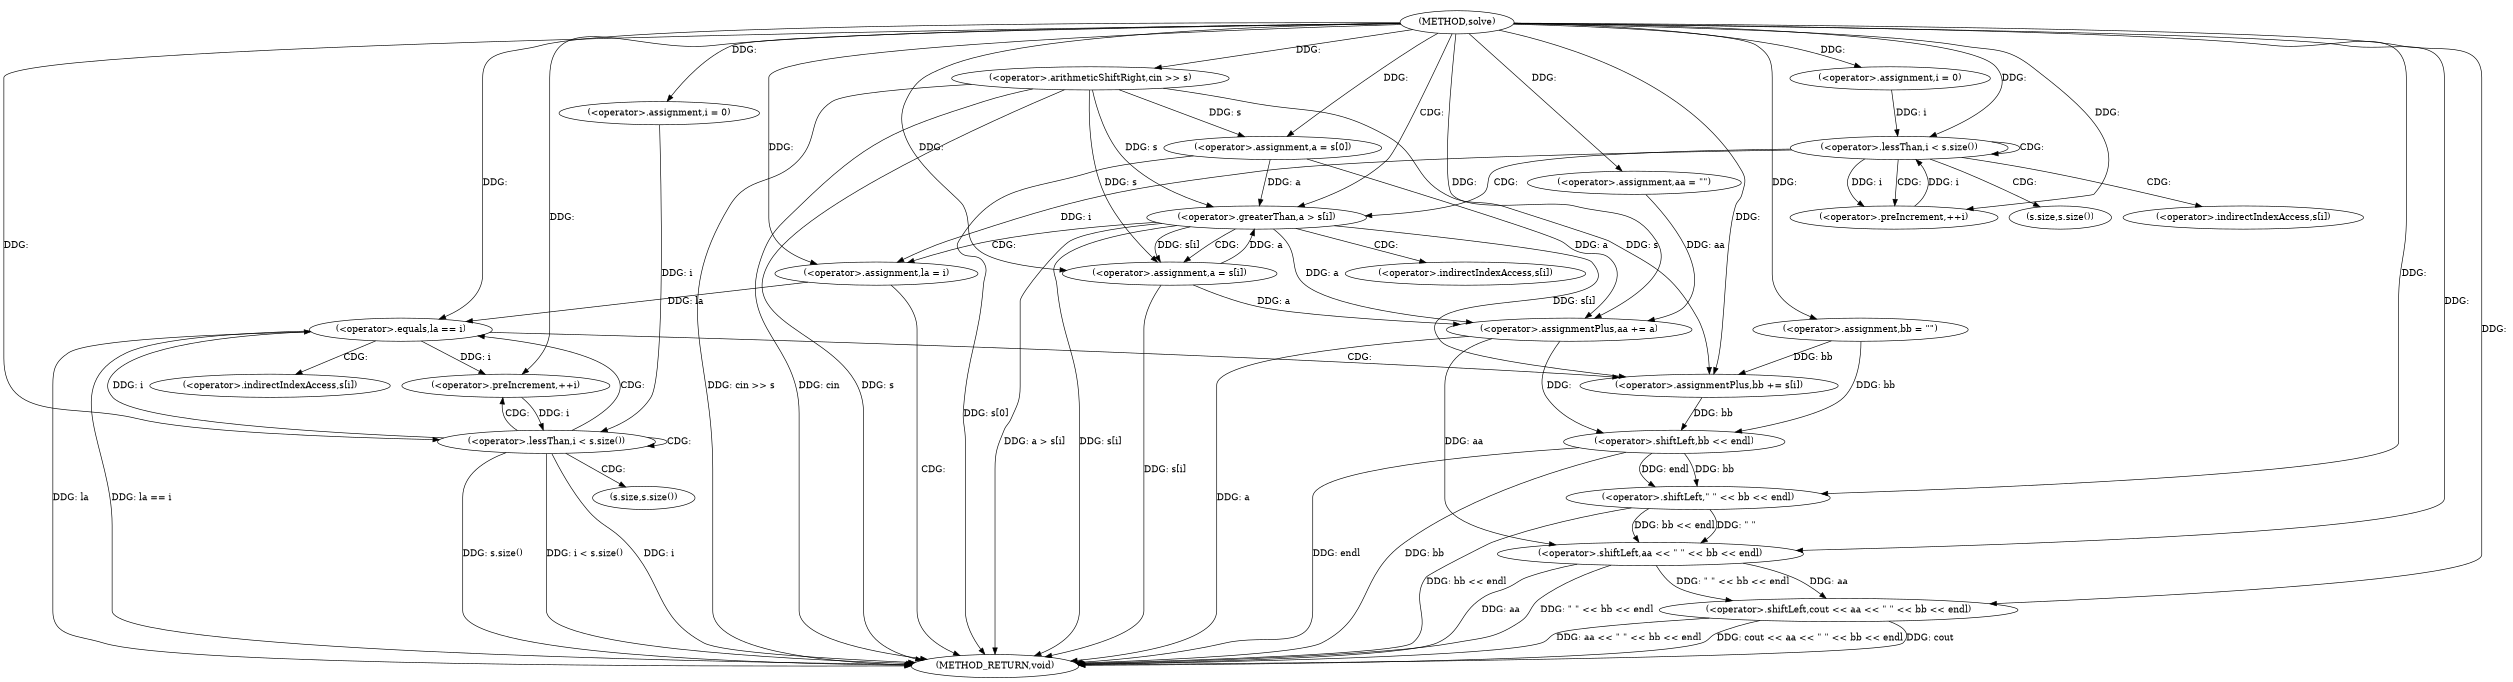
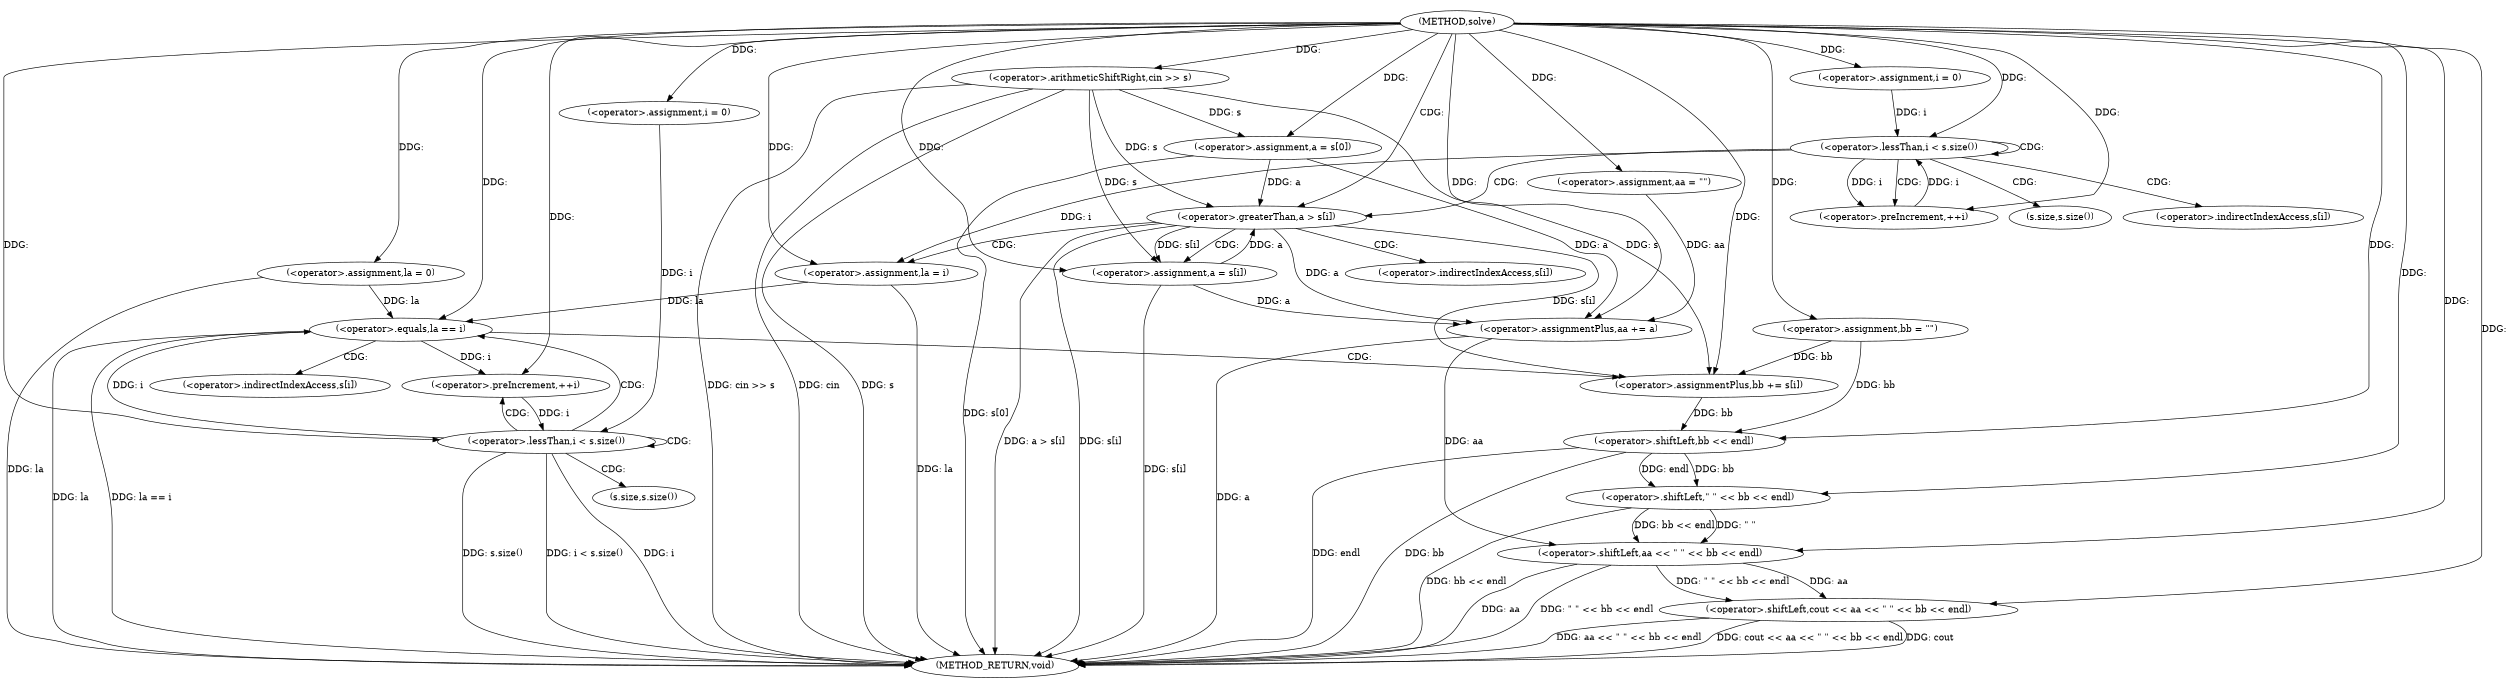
none -> (361, 274)
(1547, 397) -> (2382, 90)
(935, 470) -> (935, 470)
